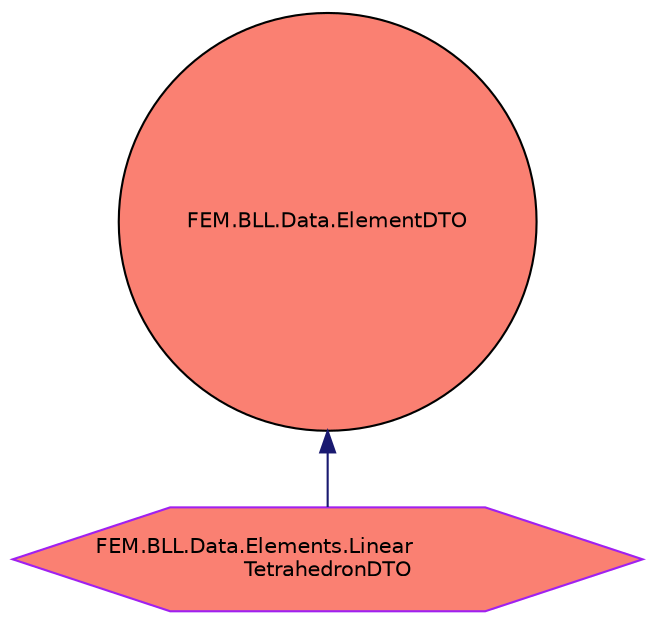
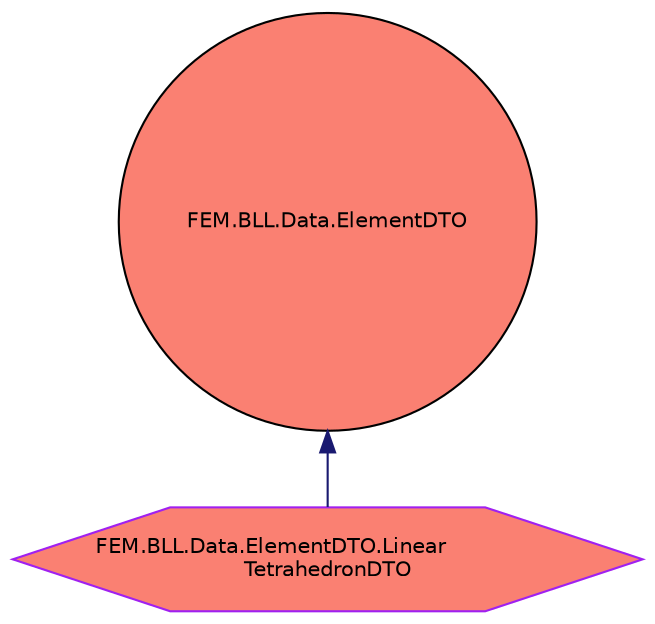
(328, 559) -> (328, 559)
